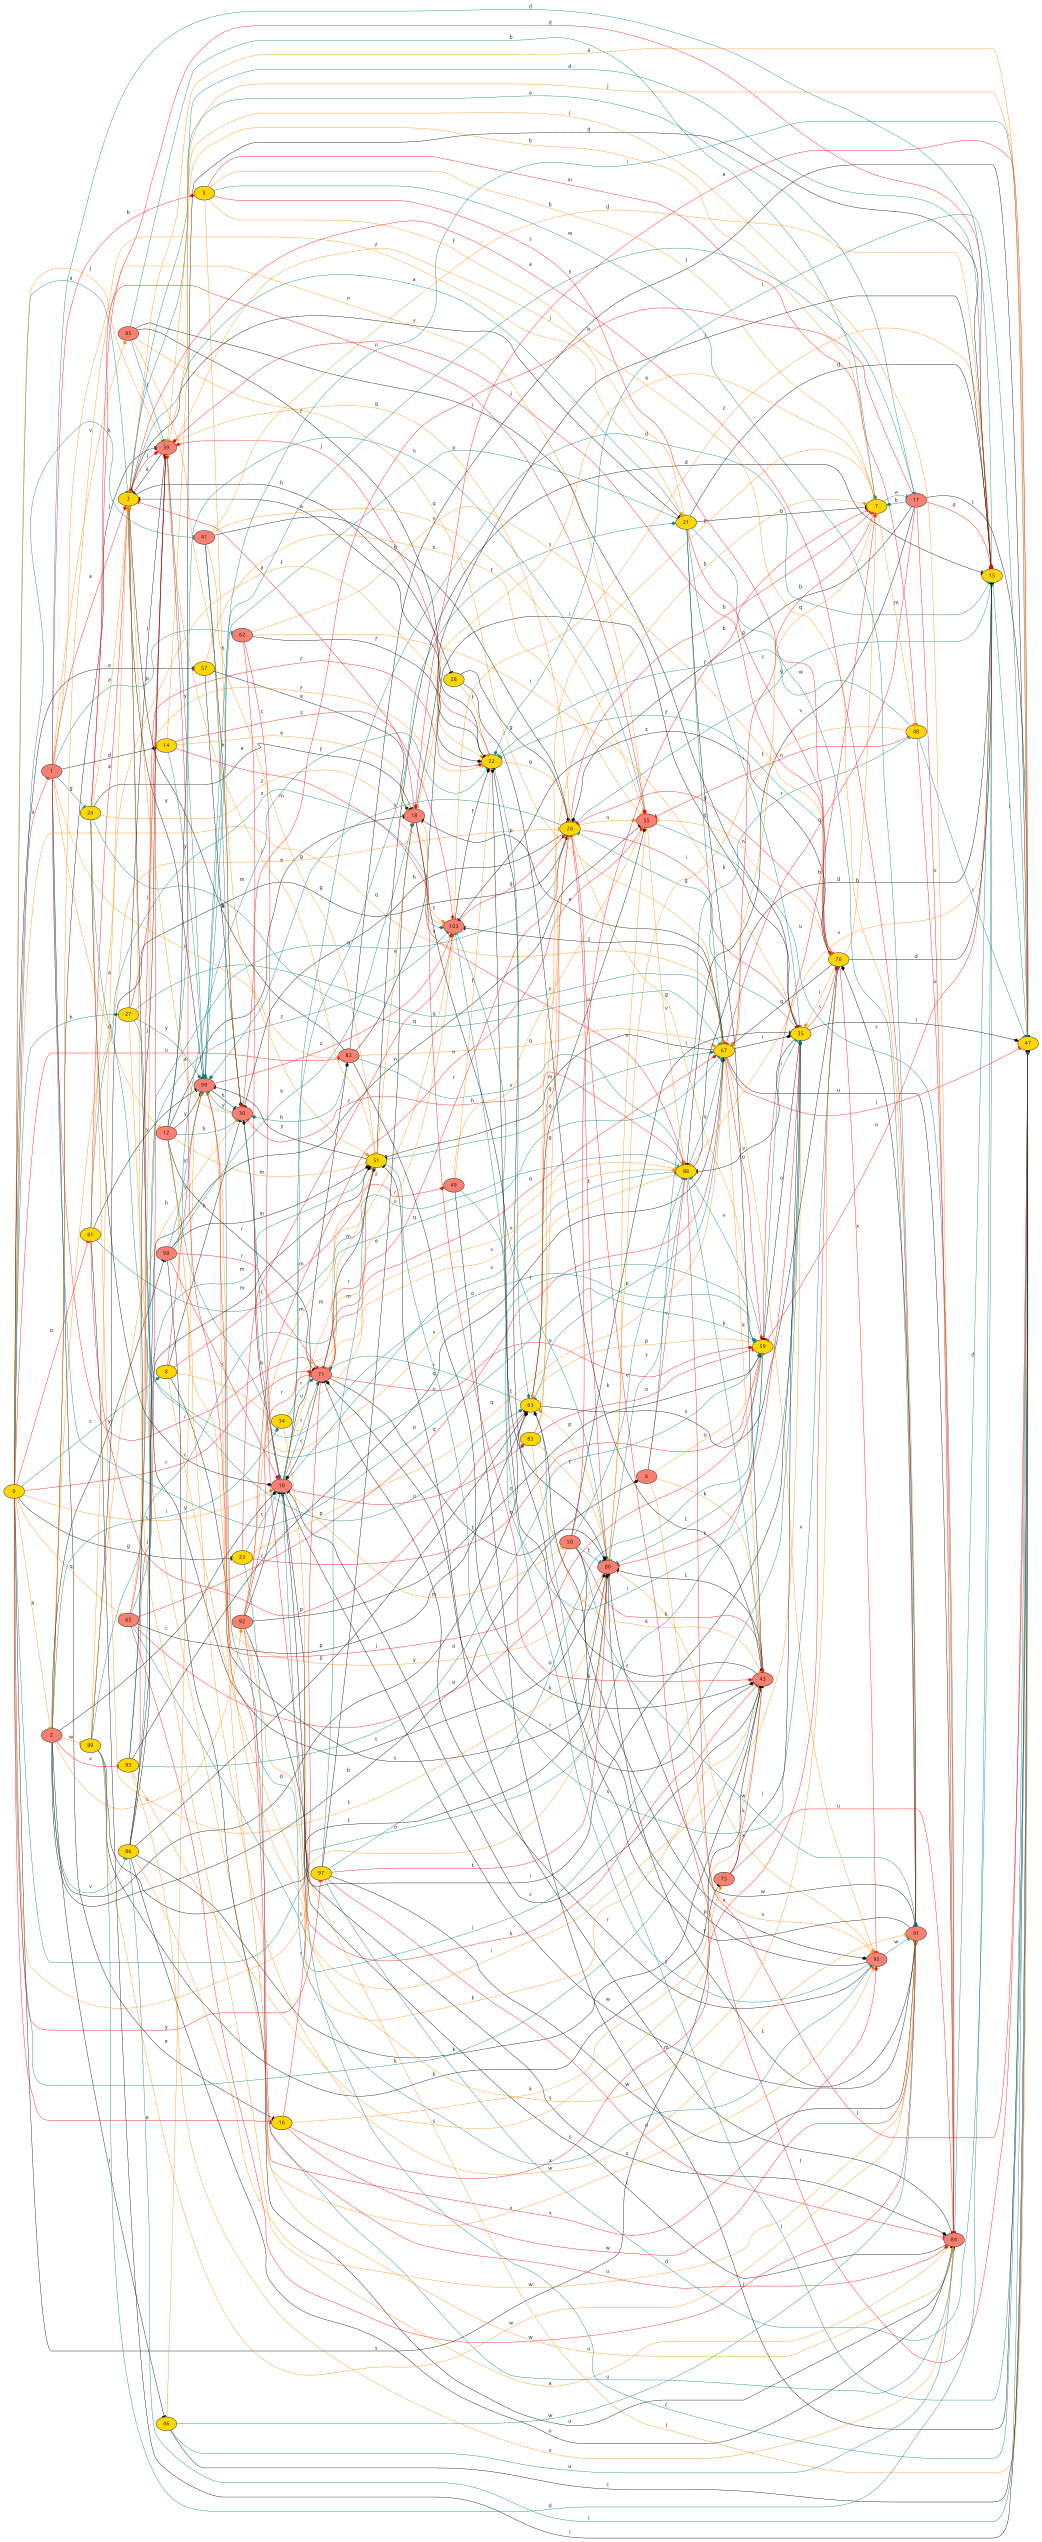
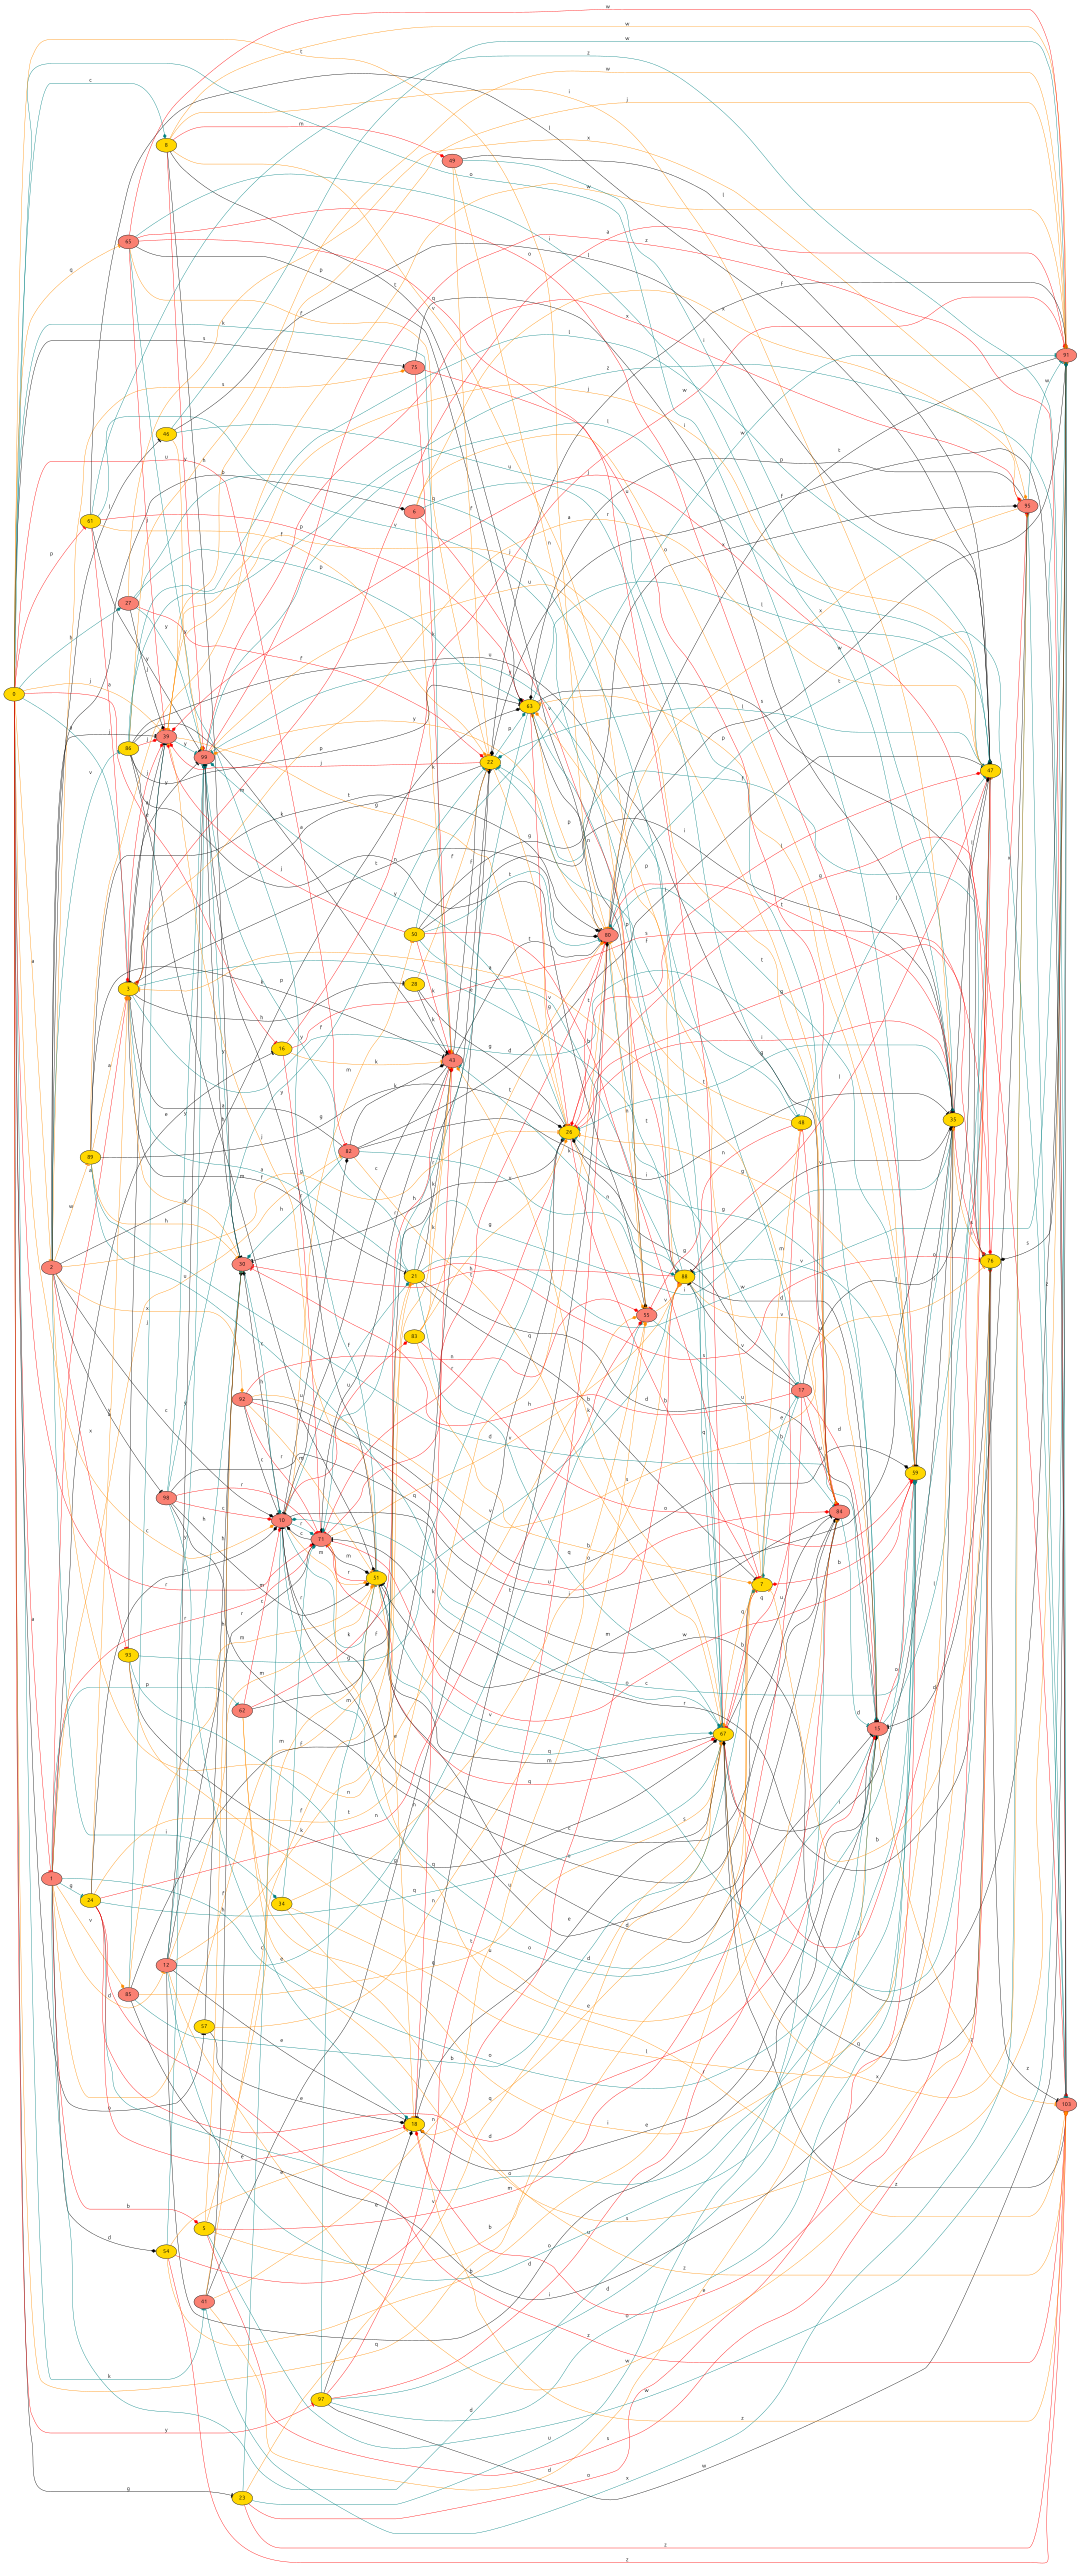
none -> (745, 27)
(705, 335) -> (647, 2125)
(81, 561) -> (252, 1765)
(992, 576) -> (877, 1729)
(310, 626) -> none
(166, 746) -> (166, 2252)
(249, 753) -> (147, 2147)
(315, 770) -> (561, 2328)
(414, 816) -> (414, 2124)
(753, 864) -> none
(128, 1015) -> (128, 603)
(748, 1196) -> none
(448, 1505) -> (477, 1239)
(570, 1542) -> (414, 935)
(626, 1738) -> (658, 1578)
(713, 1780) -> (752, 666)
(400, 2119) -> (71, 653)
